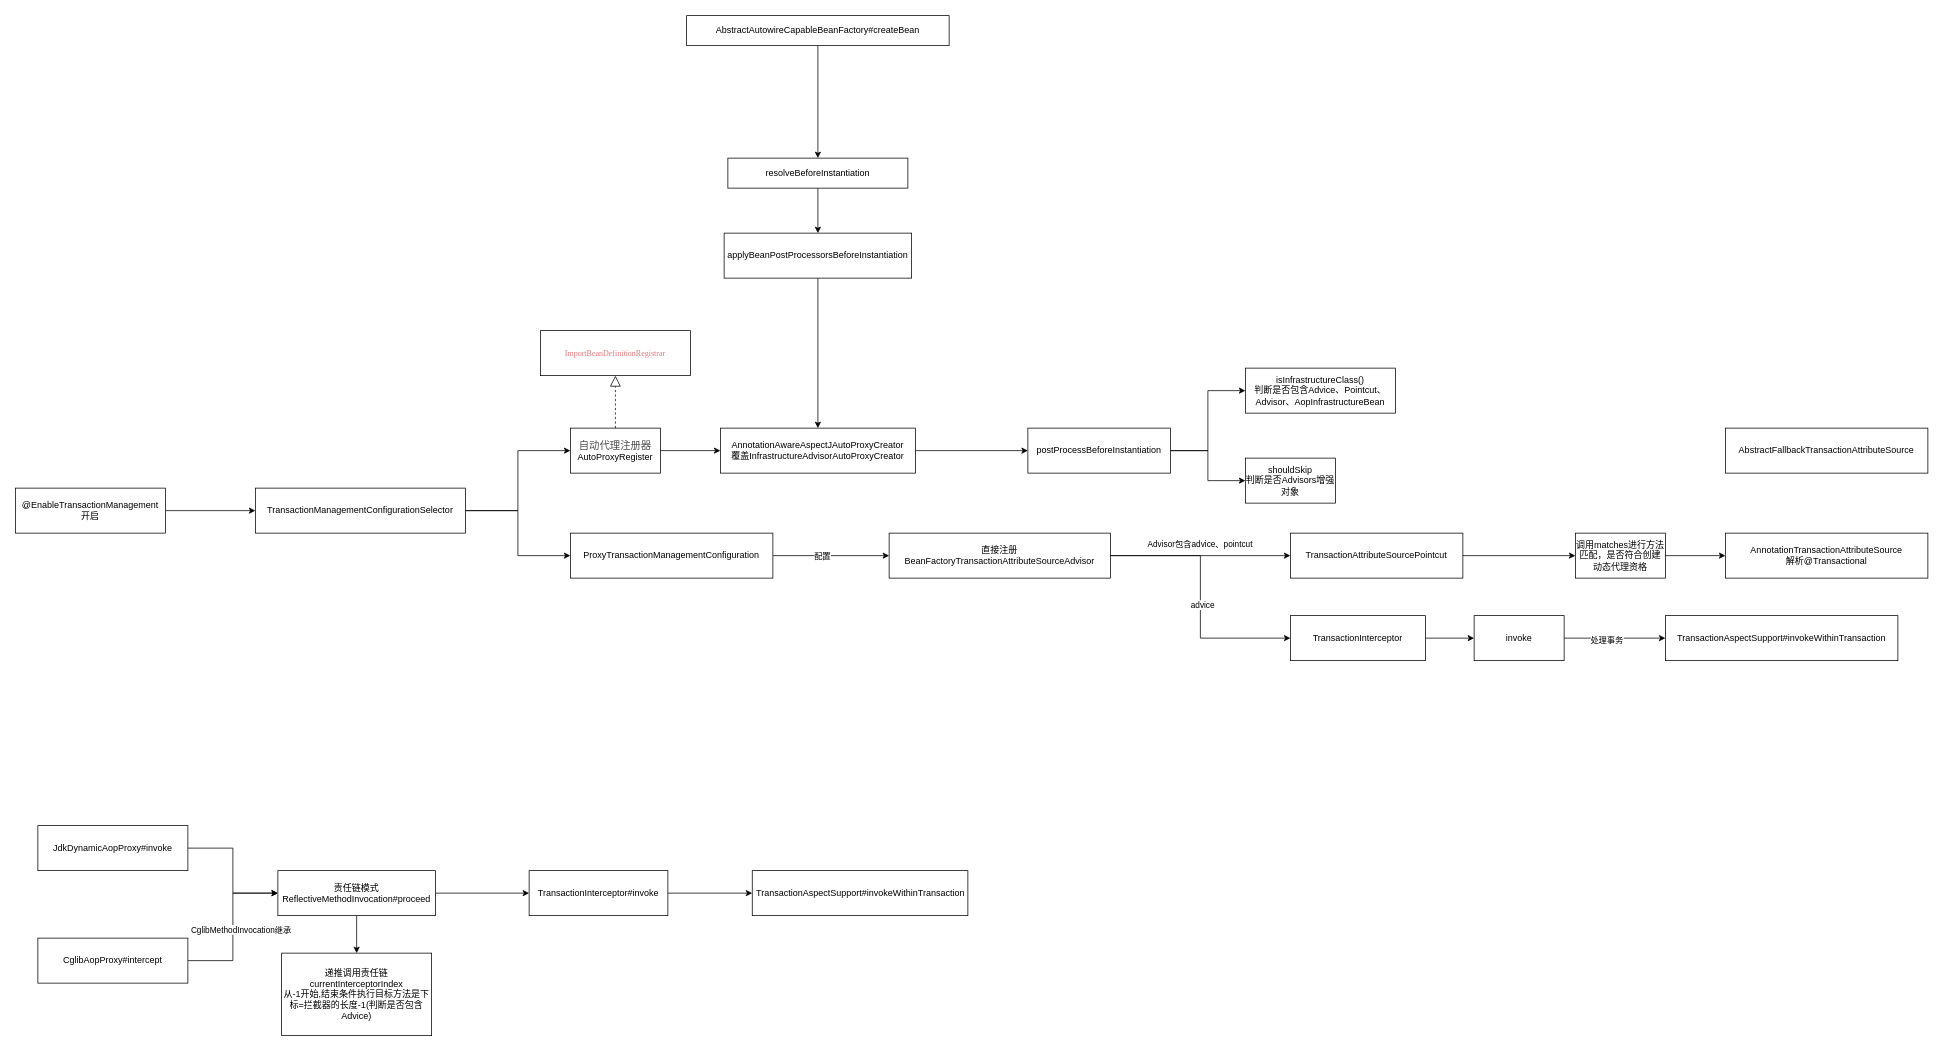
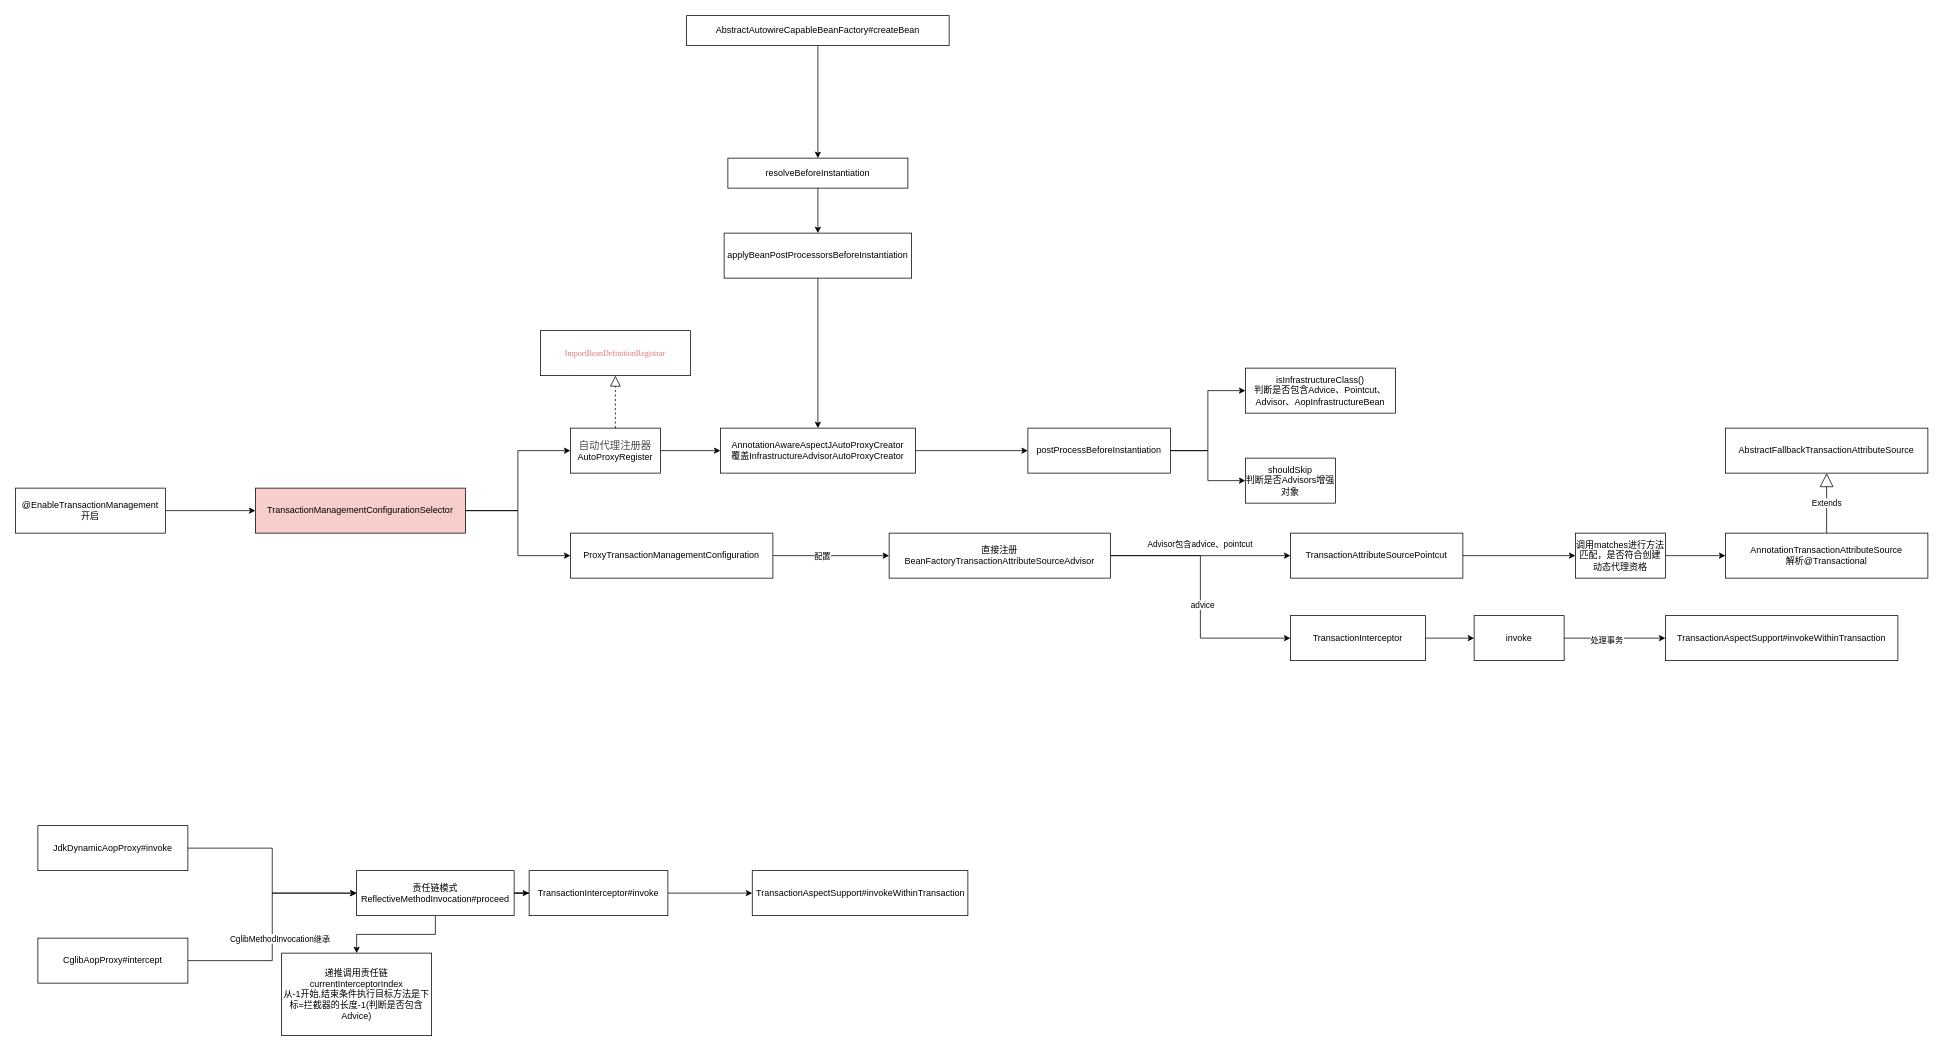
(360, 510) -> (360, 510)
none -> (1827, 510)
(357, 893) -> (435, 893)
